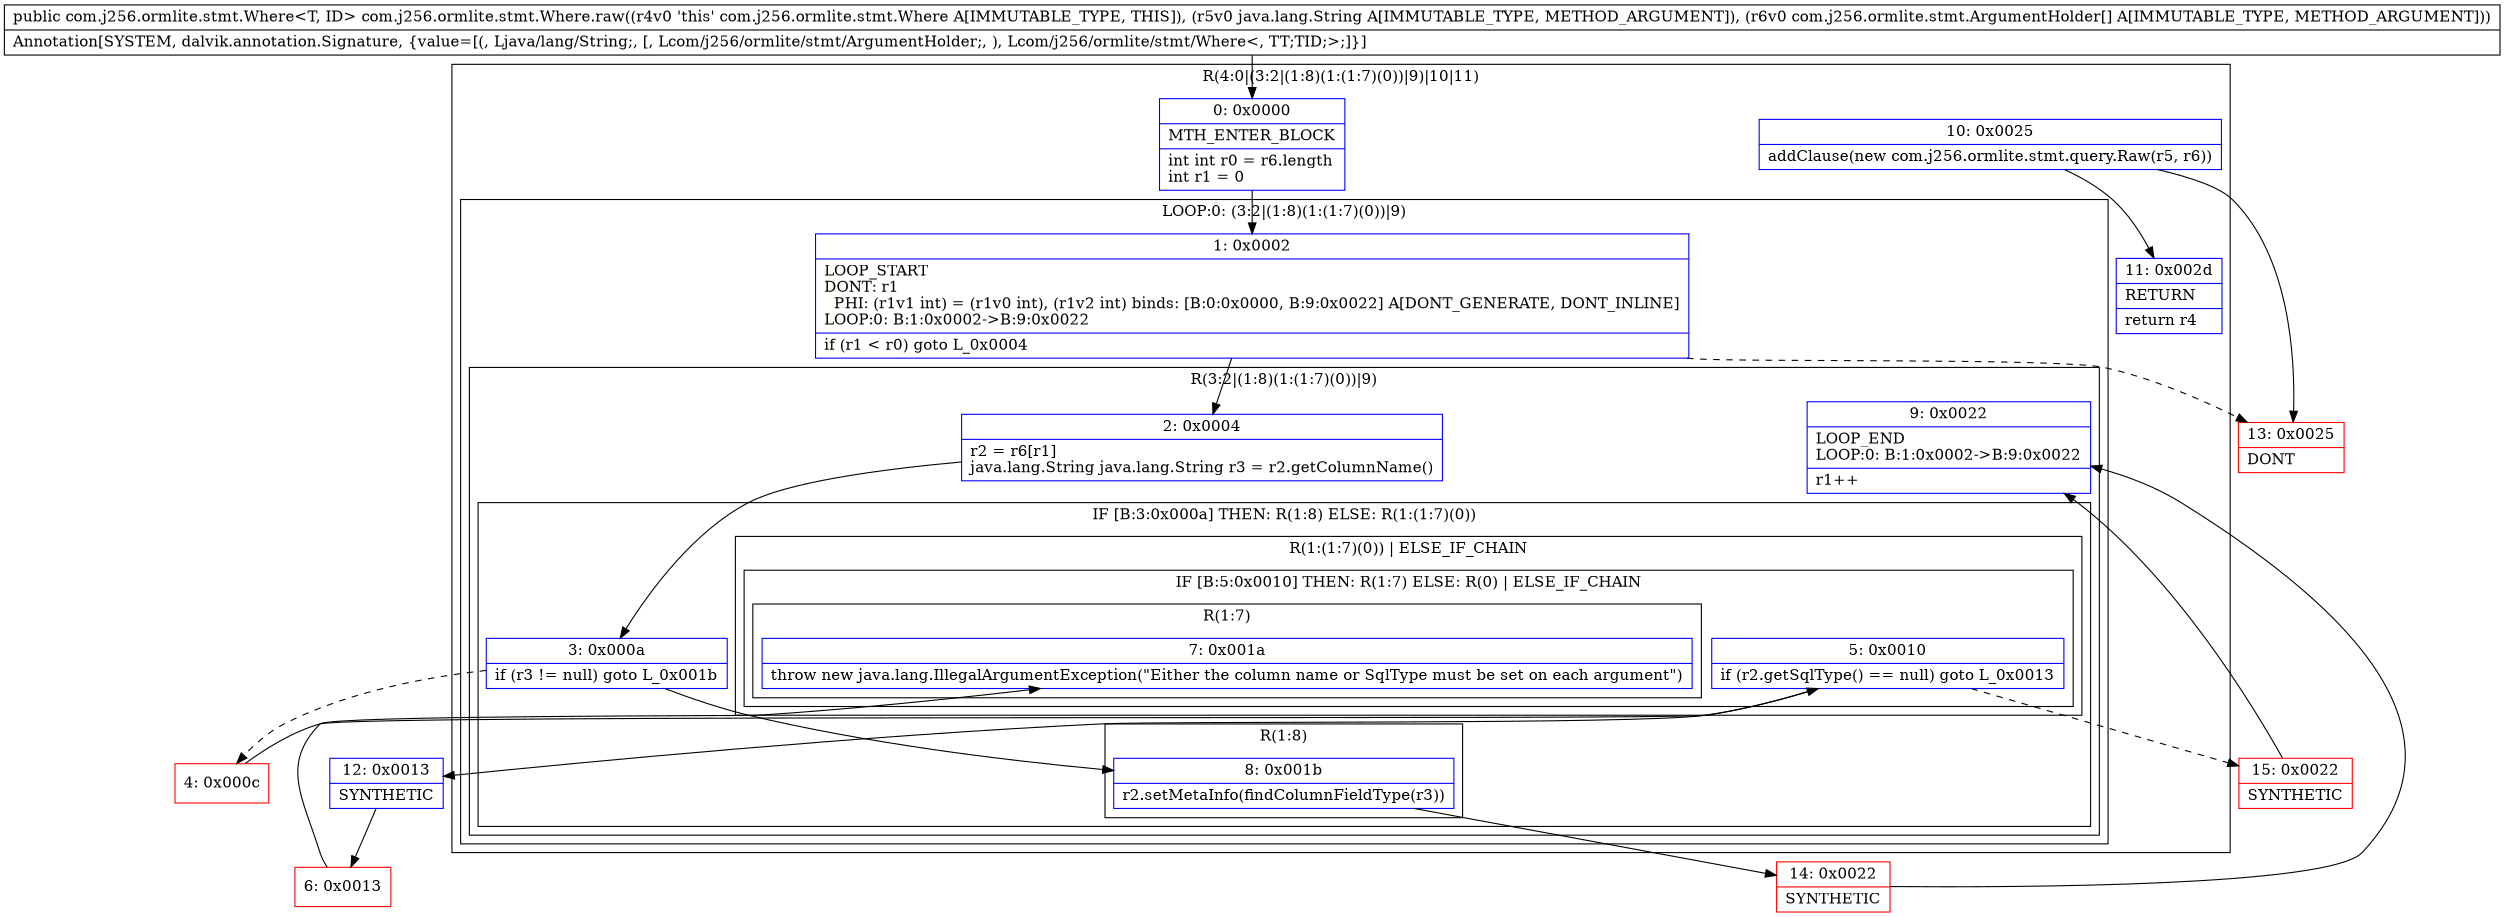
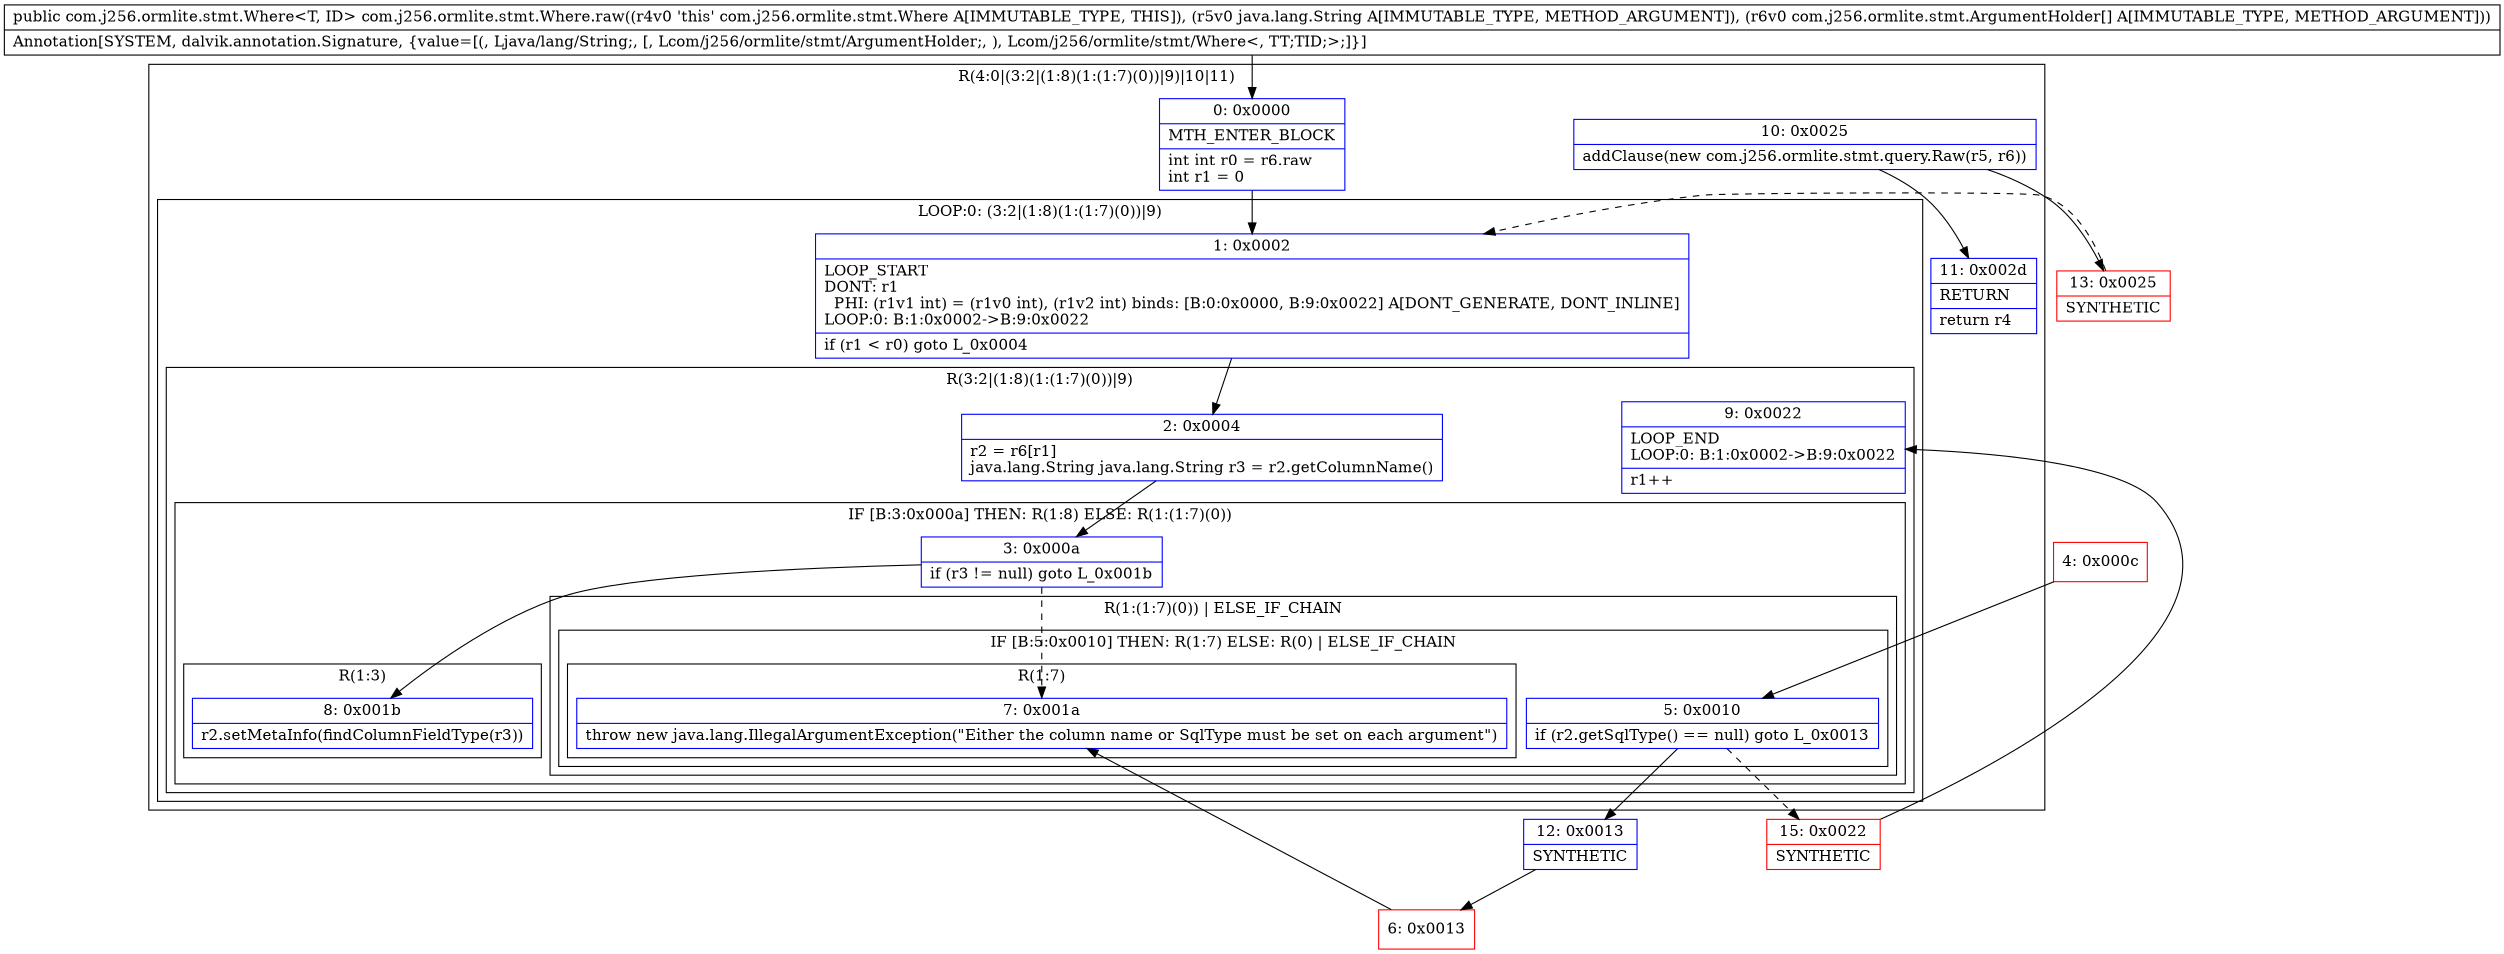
(1251, 161) -> (1241, 161)
(1897, 361) -> (1867, 193)
(2271, 460) -> (2114, 308)
(358, 695) -> (1042, 637)
(1284, 736) -> (363, 677)
(1833, 887) -> none
